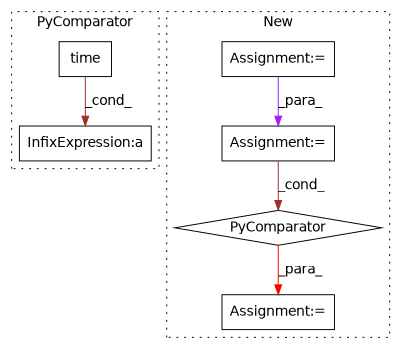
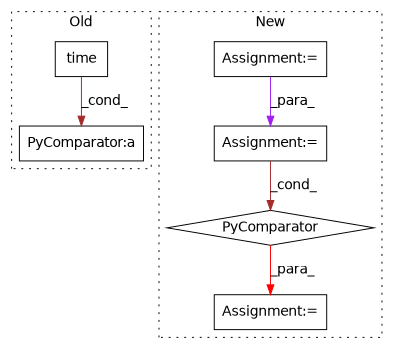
(85, 23) -> (81, 23)
(85, 143) -> (81, 143)
